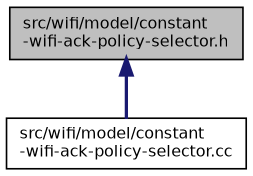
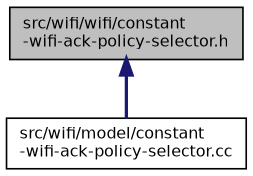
(126, 33) -> (126, 33)
